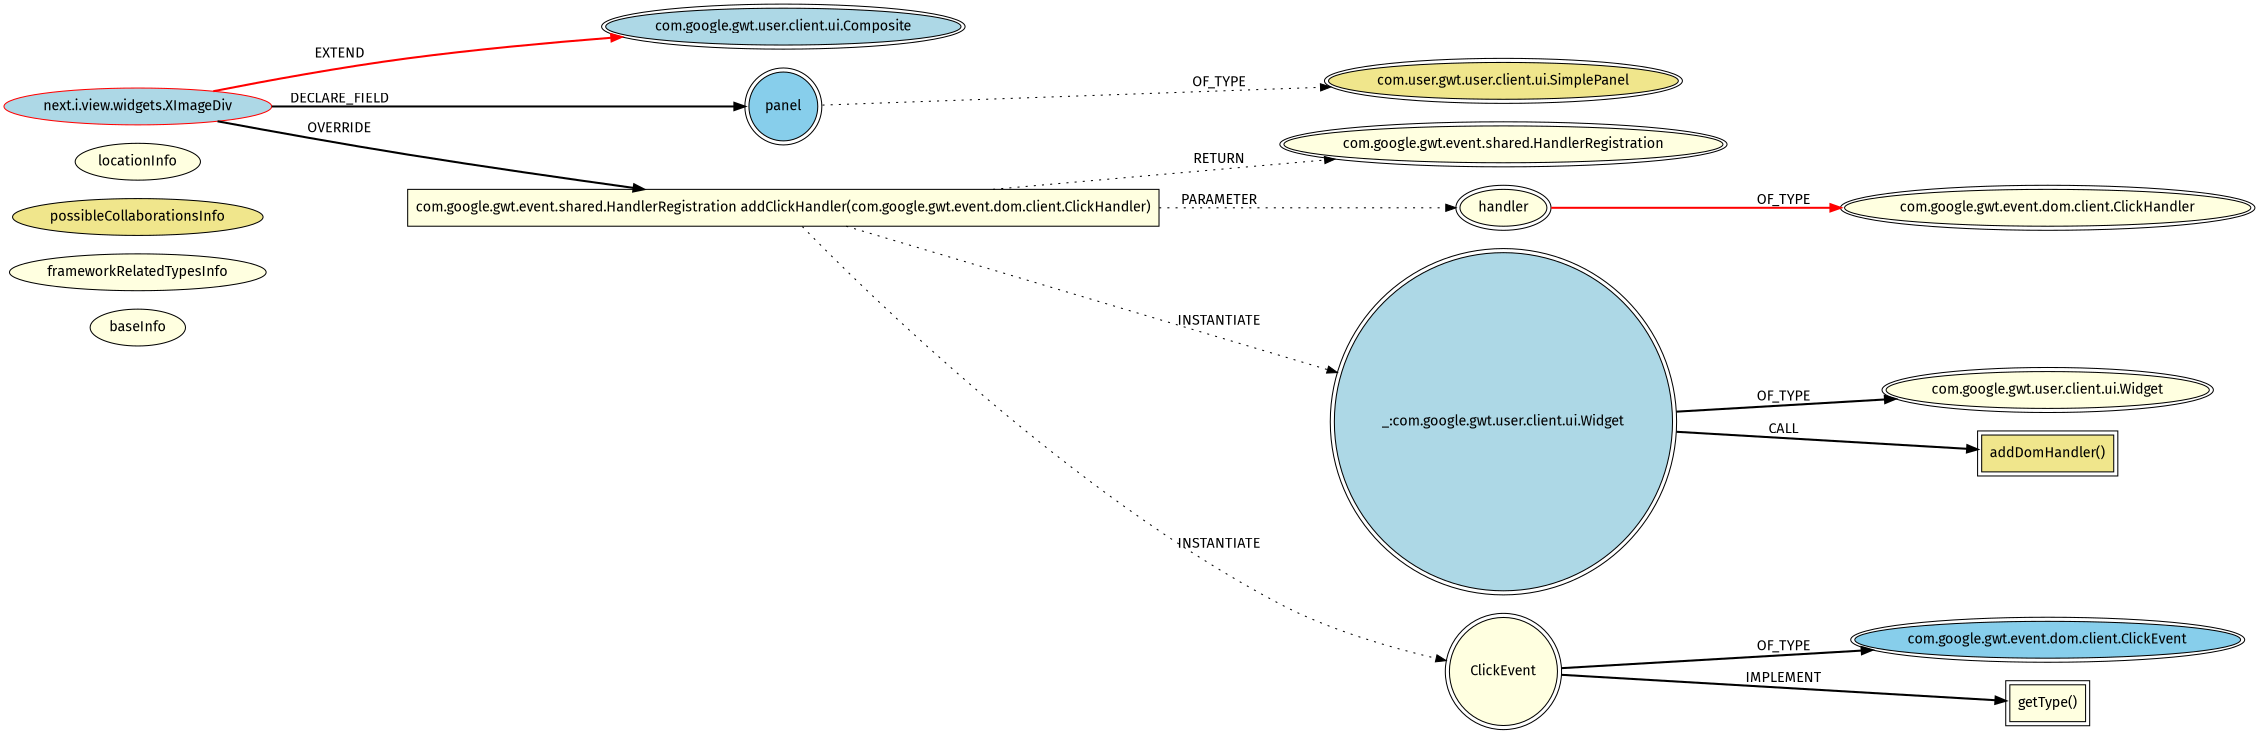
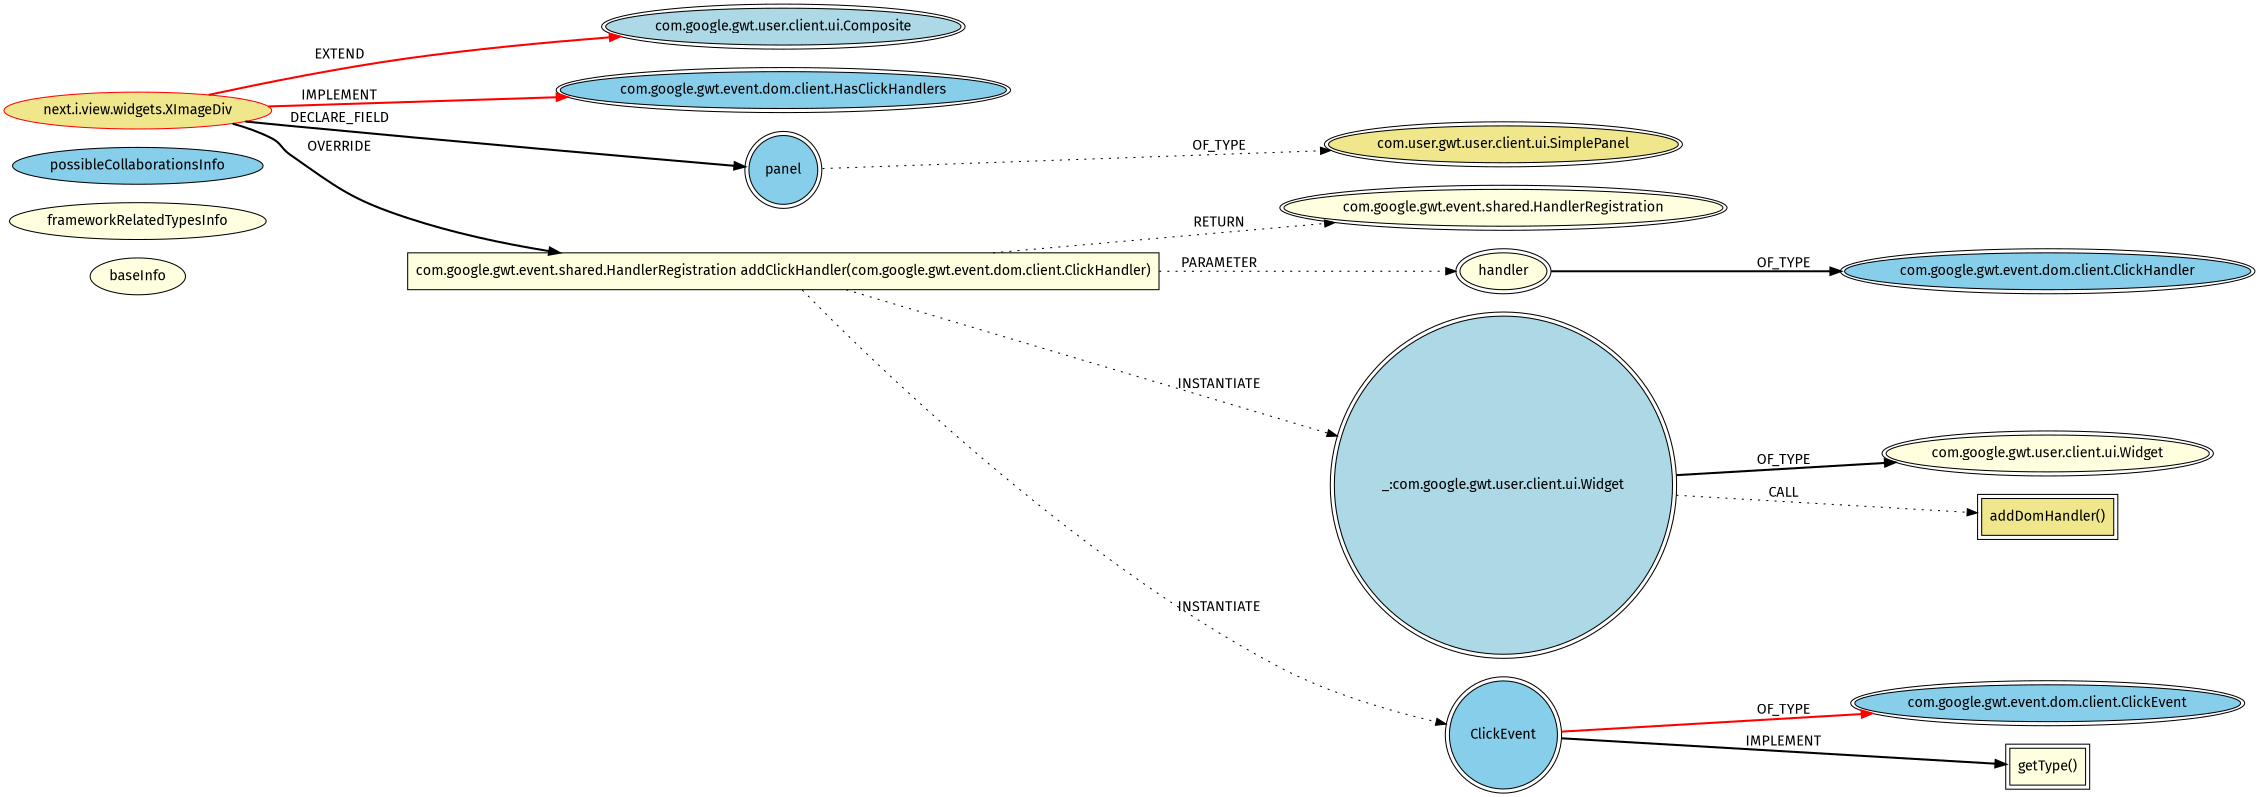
none -> (783, 90)
(138, 106) -> (138, 111)
(138, 162) -> none
(1691, 208) -> (1691, 271)
(2048, 208) -> (2048, 271)
(138, 217) -> (138, 166)
(1822, 440) -> (1822, 504)
(1711, 659) -> (1711, 723)
(1503, 671) -> (1503, 735)
